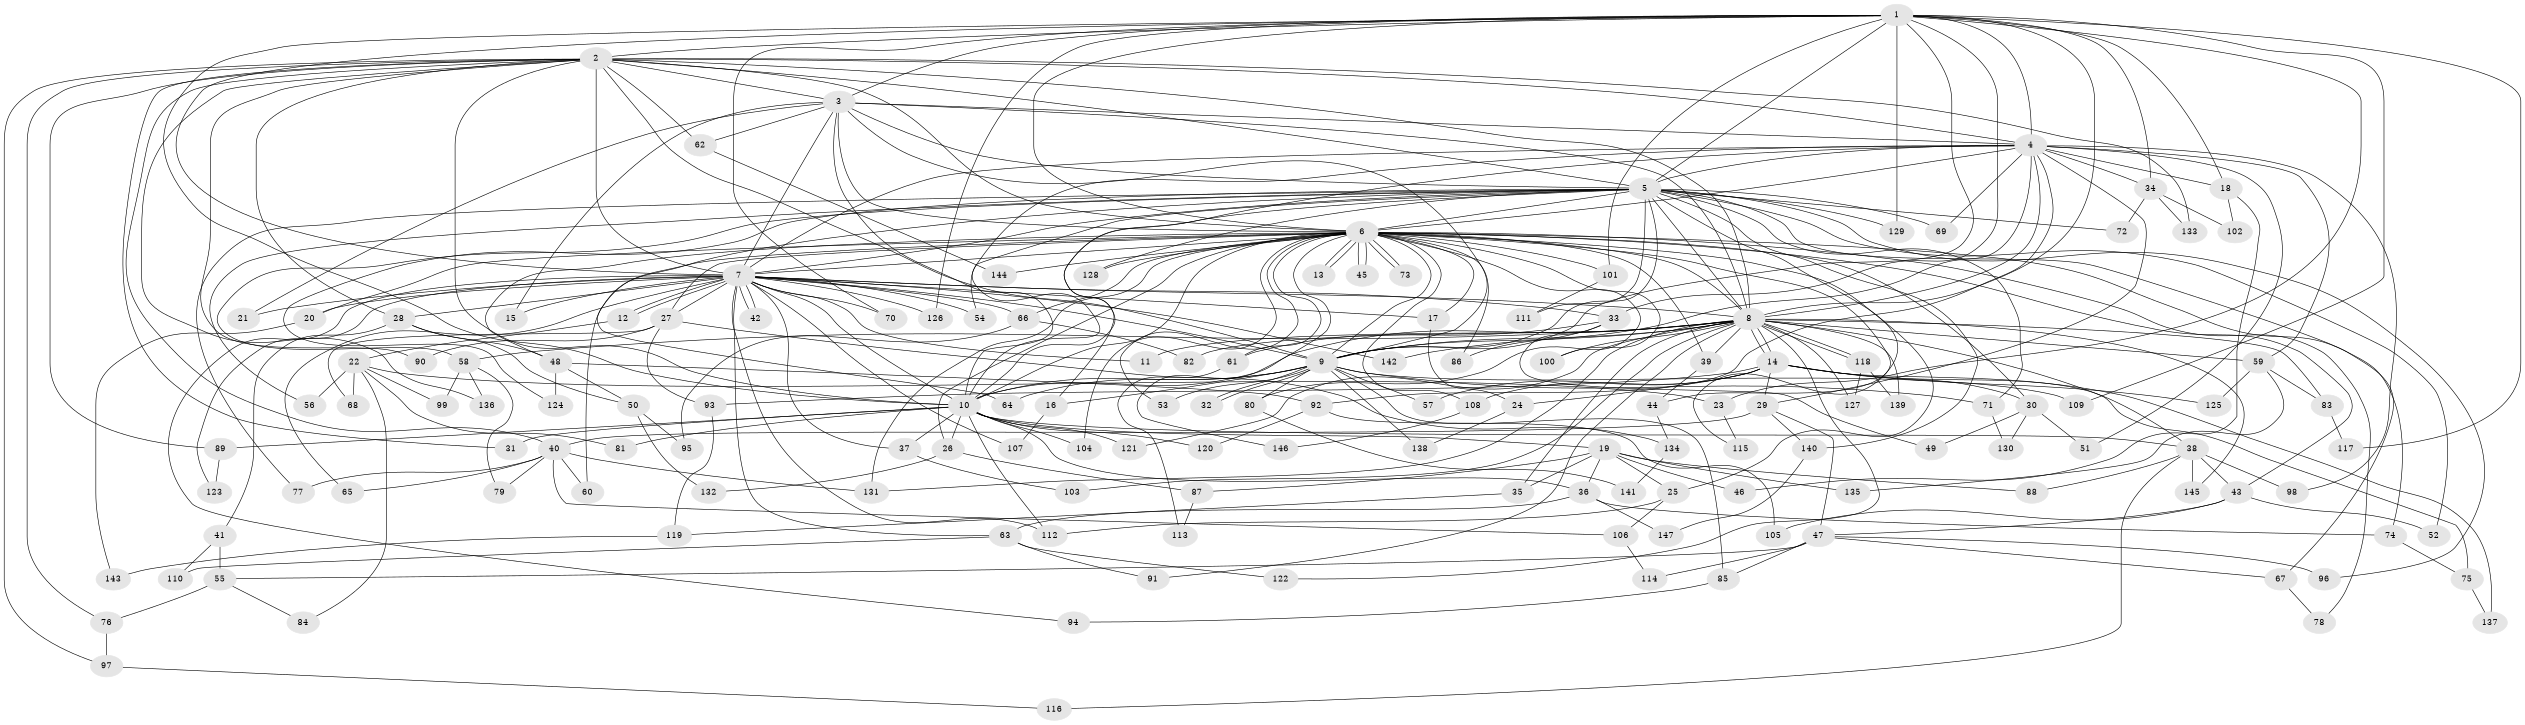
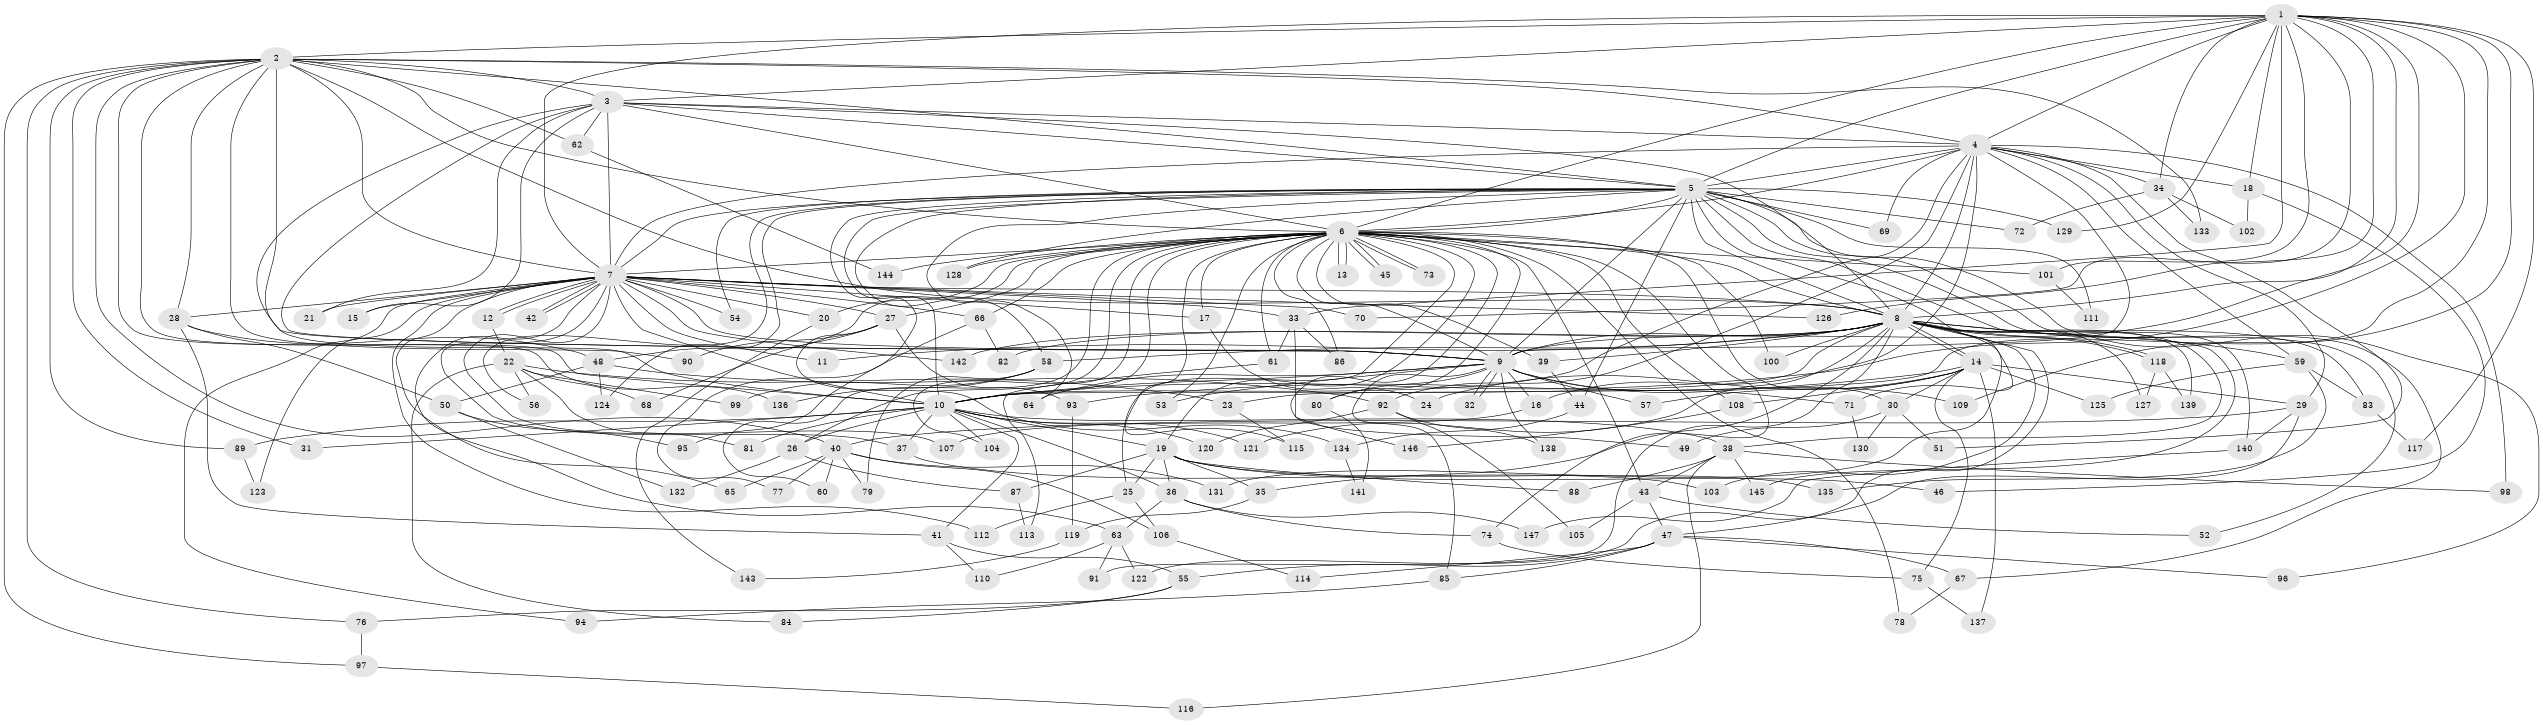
(1117, 295) -> (1405, 360)
(1470, 428) -> (1465, 428)
(1002, 474) -> (1013, 462)
